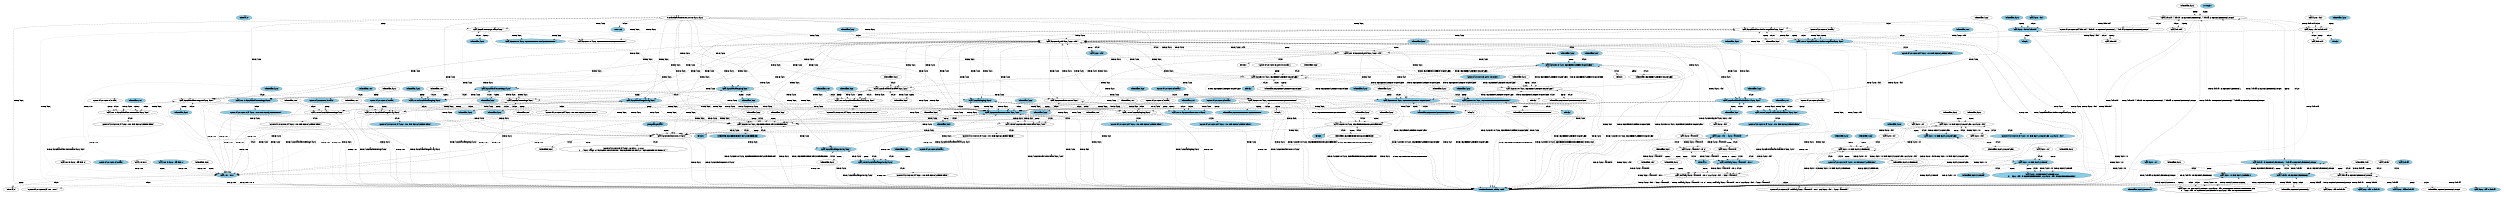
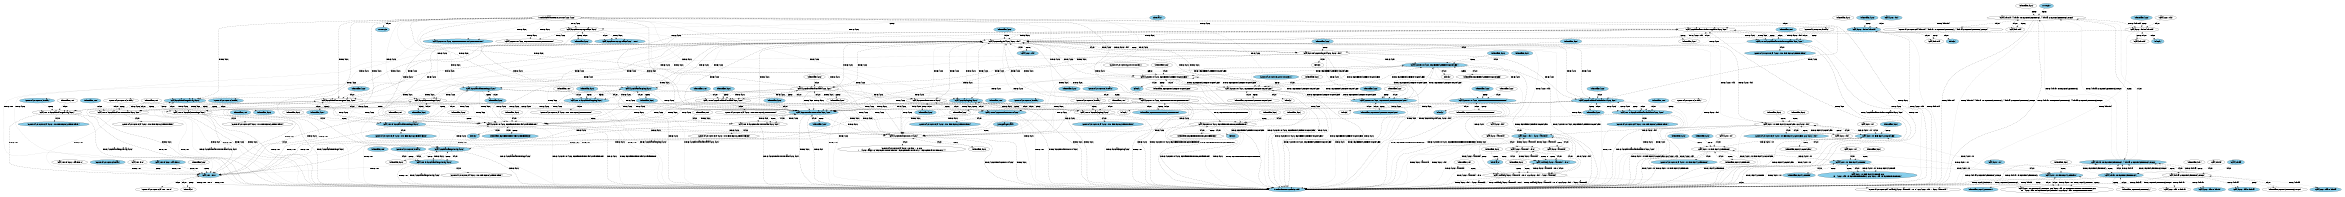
none -> (620, 41)
(482, 114) -> (654, 131)
